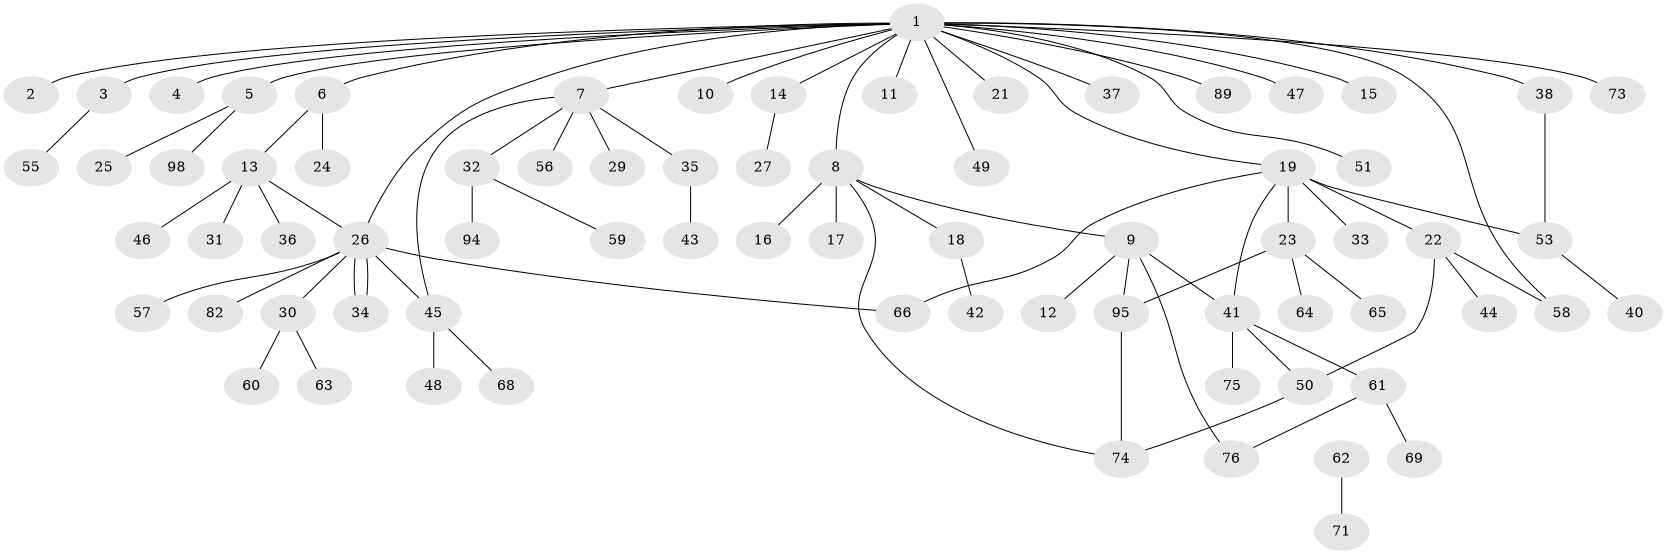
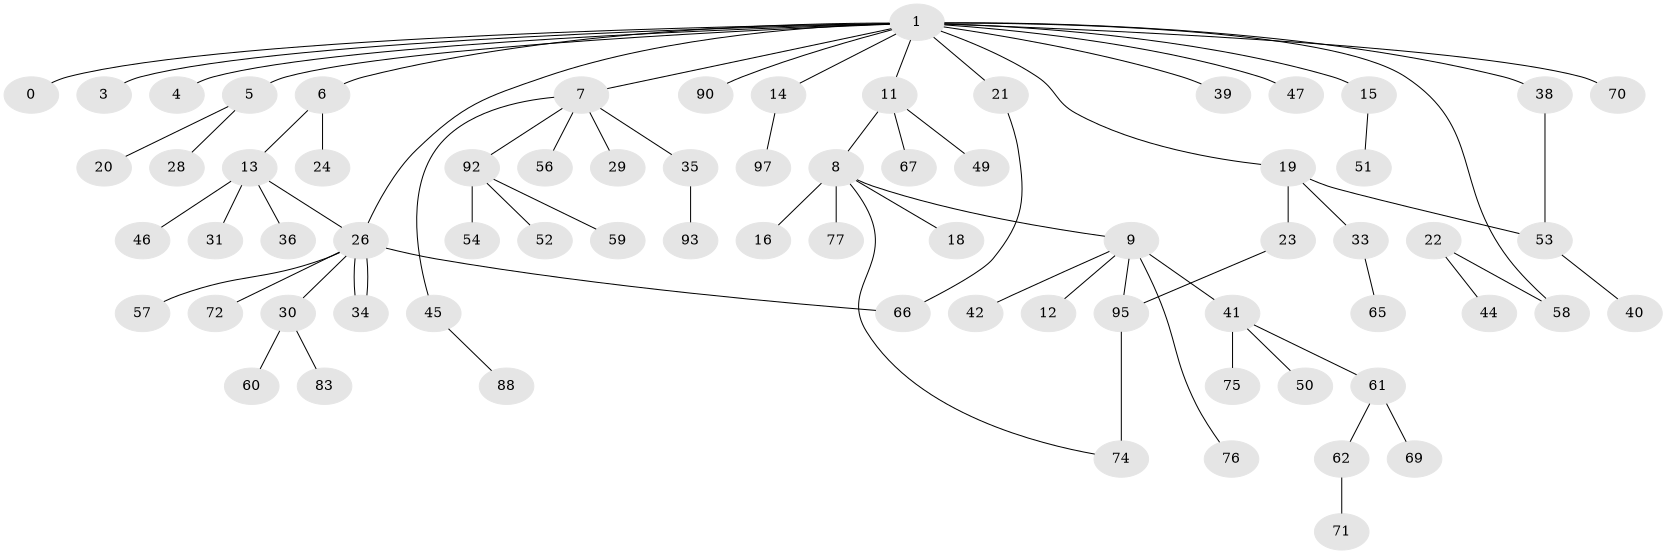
(1150, 78) -> (1367, 132)
(850, 83) -> (863, 131)
(31, 95) -> (31, 95)
(706, 95) -> (706, 95)
(949, 95) -> (936, 131)
(1112, 95) -> none
(1223, 95) -> (1223, 95)
(1618, 95) -> (1618, 95)
(31, 168) -> none
(104, 168) -> (104, 168)
(177, 168) -> (177, 168)
(472, 168) -> (472, 168)
(763, 168) -> (763, 168)
none -> (909, 168)
(1361, 204) -> none
(1088, 227) -> (1013, 228)
(1247, 237) -> none
(472, 241) -> (472, 241)
none -> (545, 241)
(691, 241) -> (691, 241)
(836, 241) -> (836, 241)
(397, 277) -> none
(966, 277) -> (1053, 277)
(1333, 277) -> (1370, 277)
(215, 313) -> (215, 313)
(1305, 313) -> none
(1405, 337) -> none
(325, 386) -> (325, 386)
(434, 386) -> none
(507, 386) -> (507, 386)
(1305, 423) -> (1360, 423)
(1219, 424) -> none
